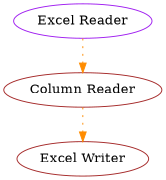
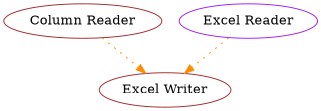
(83, 51) -> (210, 53)
